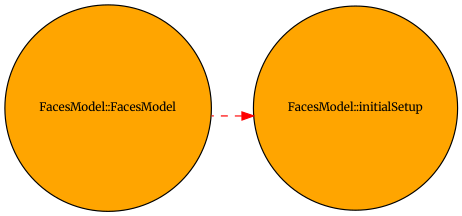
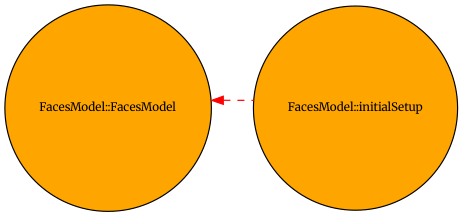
(227, 116) -> (239, 100)
